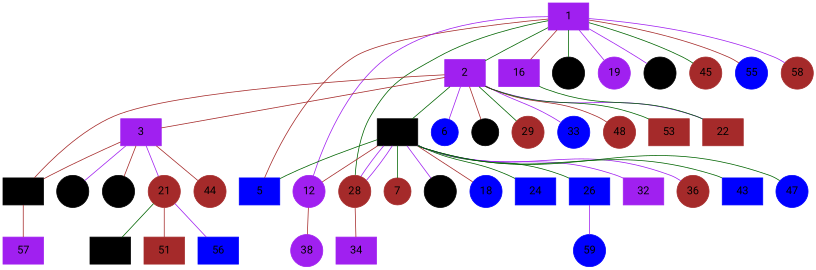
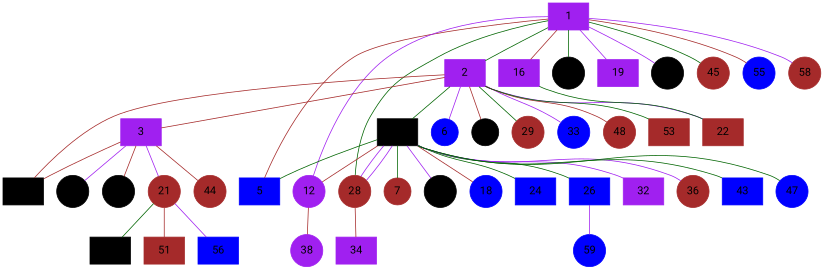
(614, 73) -> (618, 73)
(23, 251) -> none
